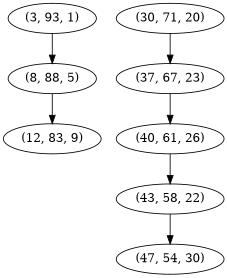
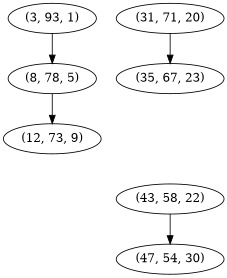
(170, 18) -> (170, 18)
(52, 79) -> (52, 79)
(170, 79) -> (170, 79)
(52, 139) -> (52, 139)
(170, 139) -> none
